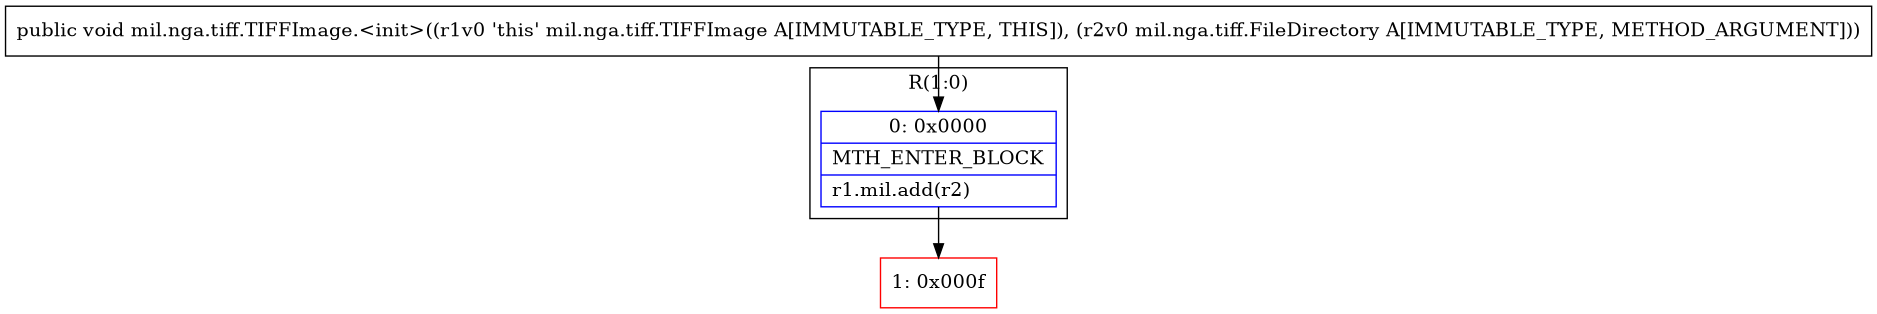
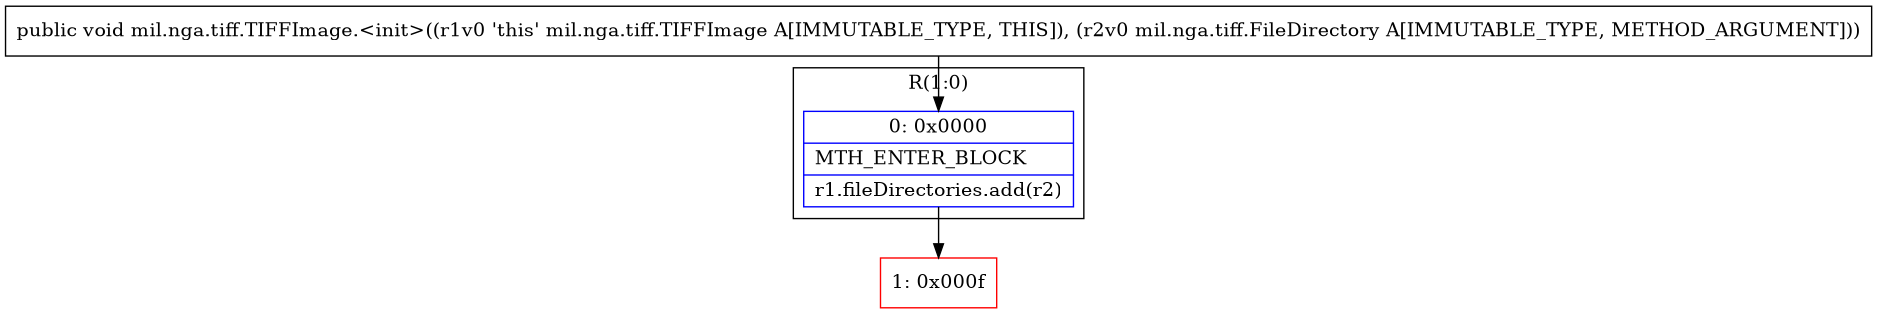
(901, 190) -> (939, 190)
